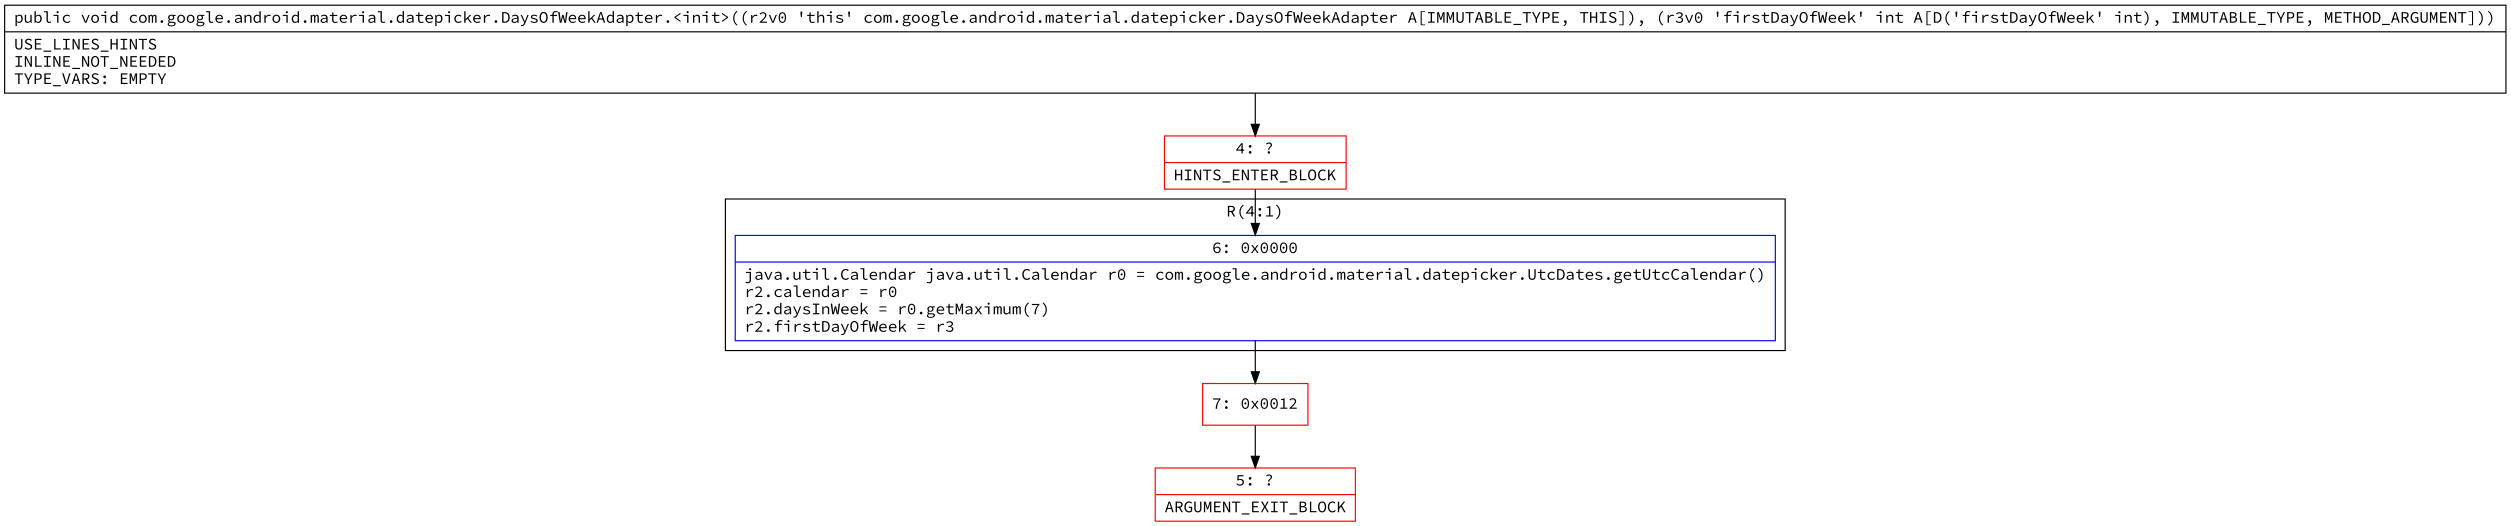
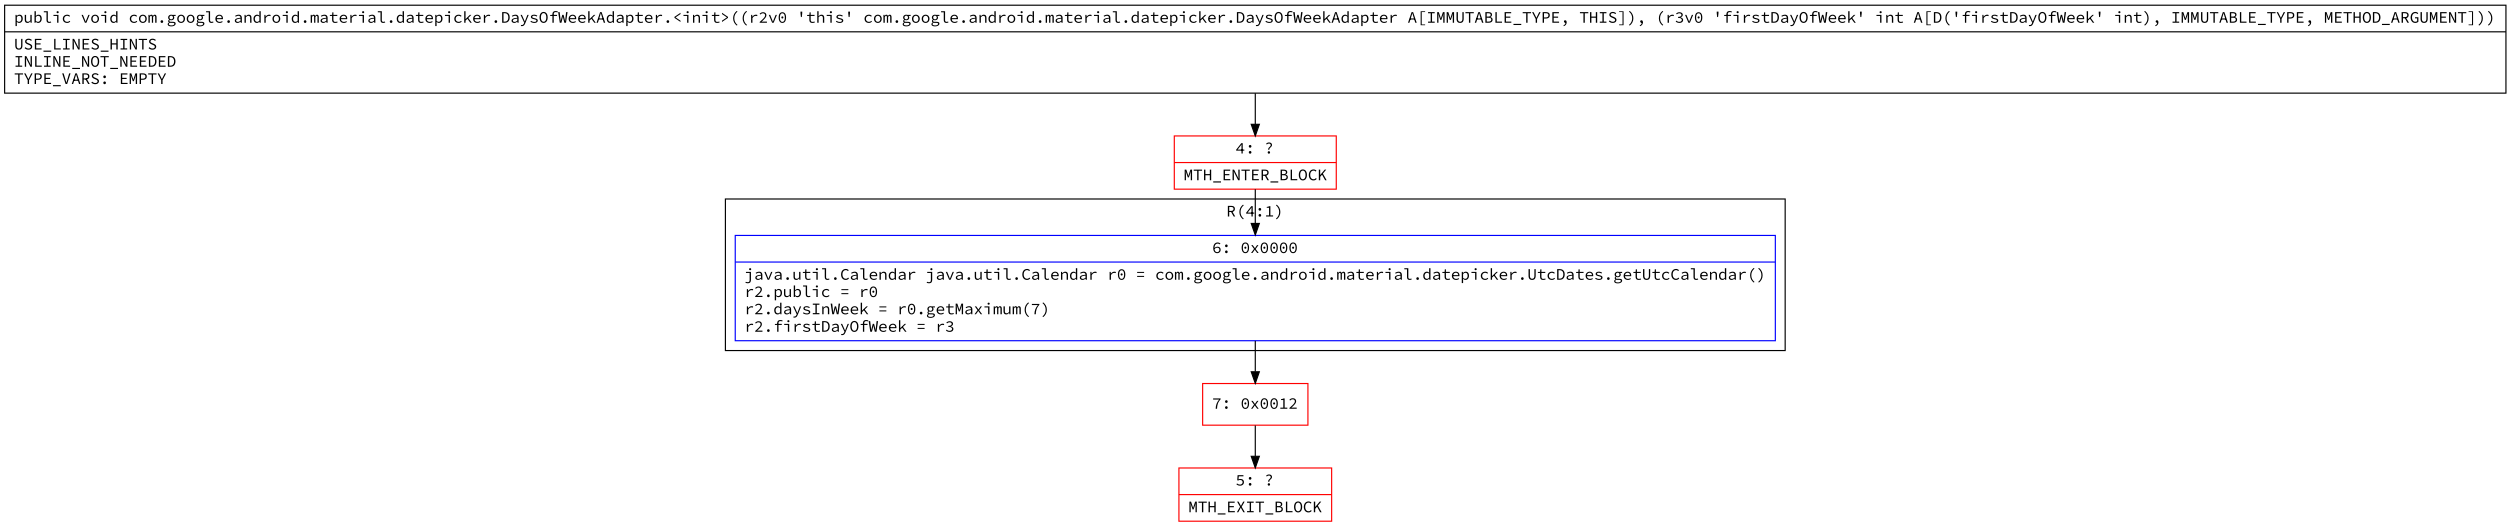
(1255, 175) -> (1255, 175)
(821, 292) -> (812, 292)
(1255, 507) -> (1255, 507)
